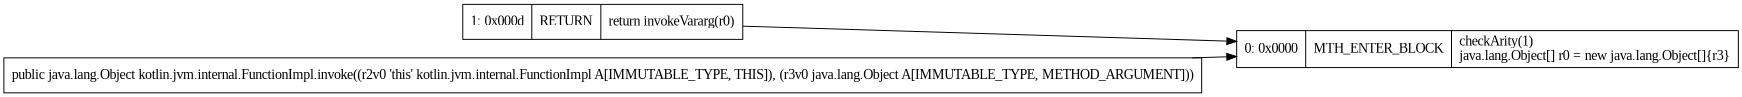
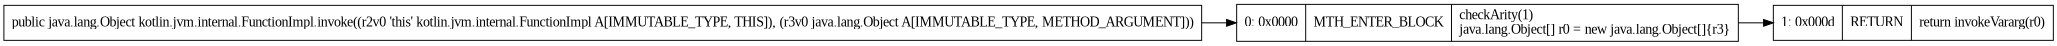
(985, 34) -> (1751, 23)
